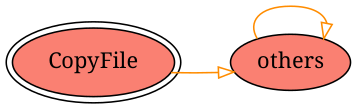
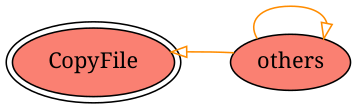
(195, 73) -> (211, 52)
